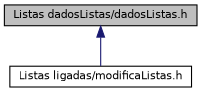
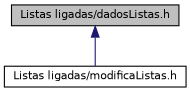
(101, 15) -> (95, 15)
